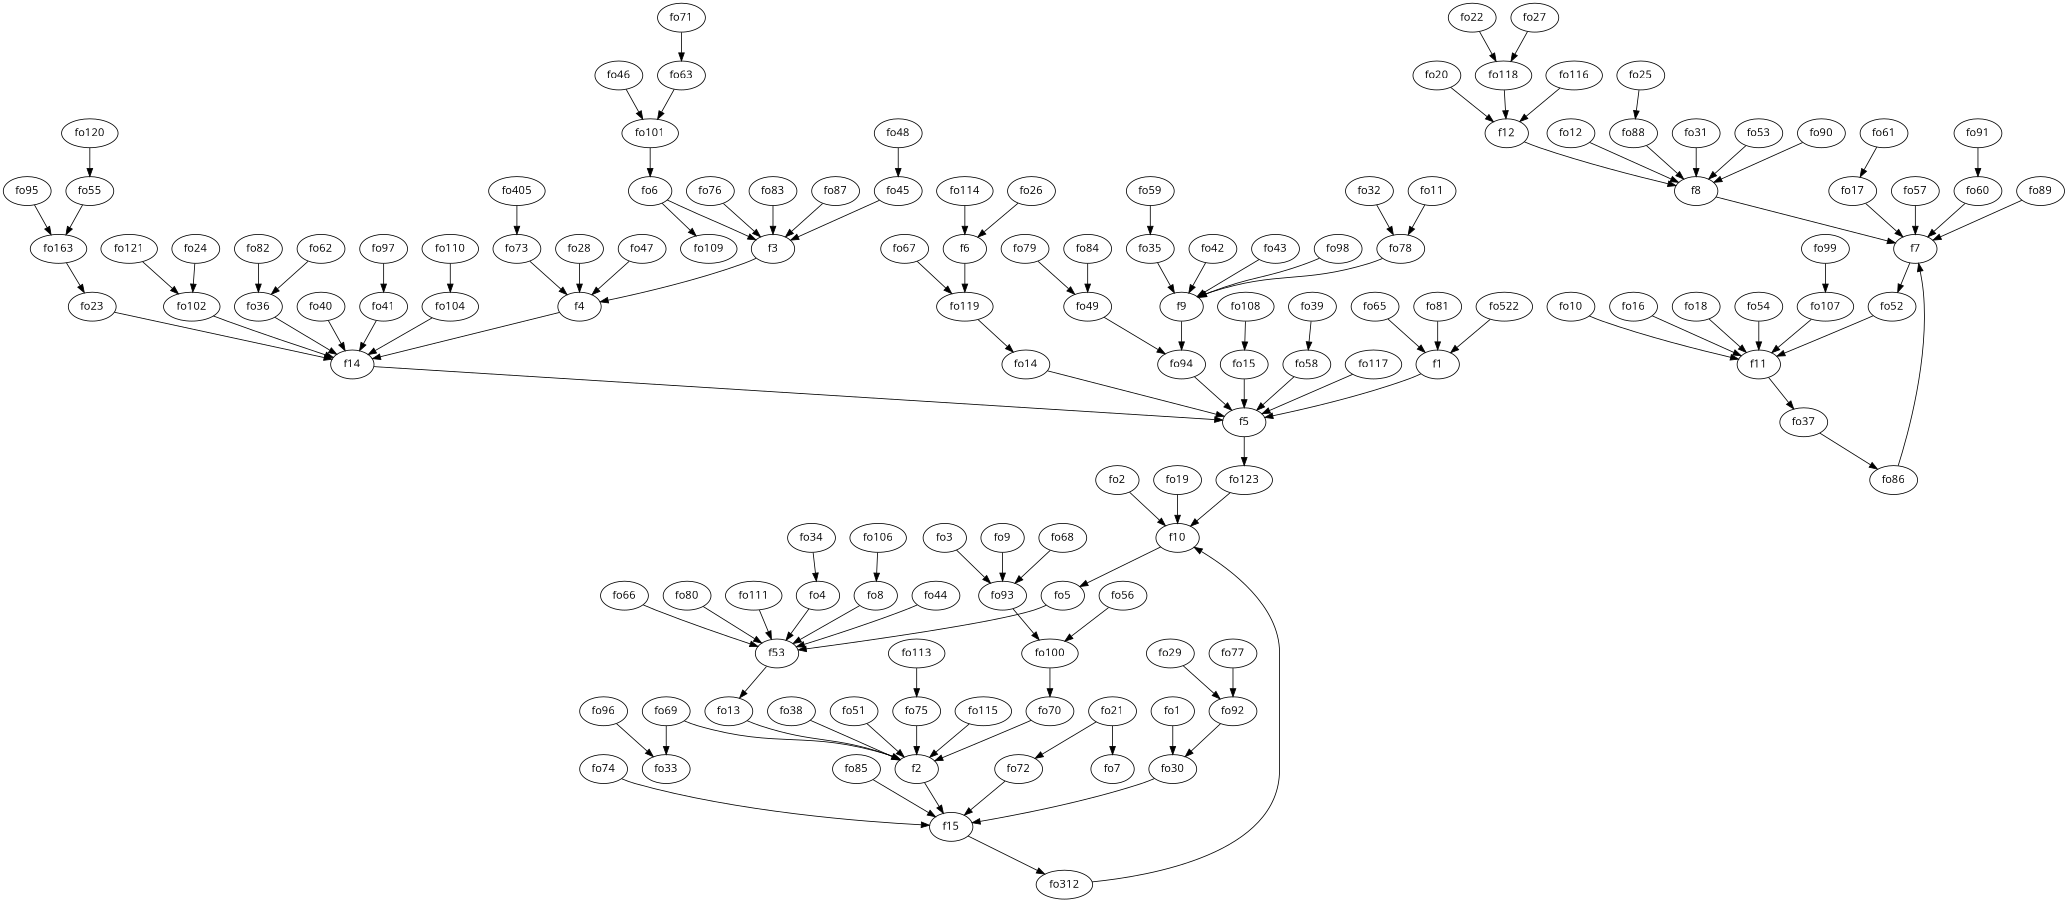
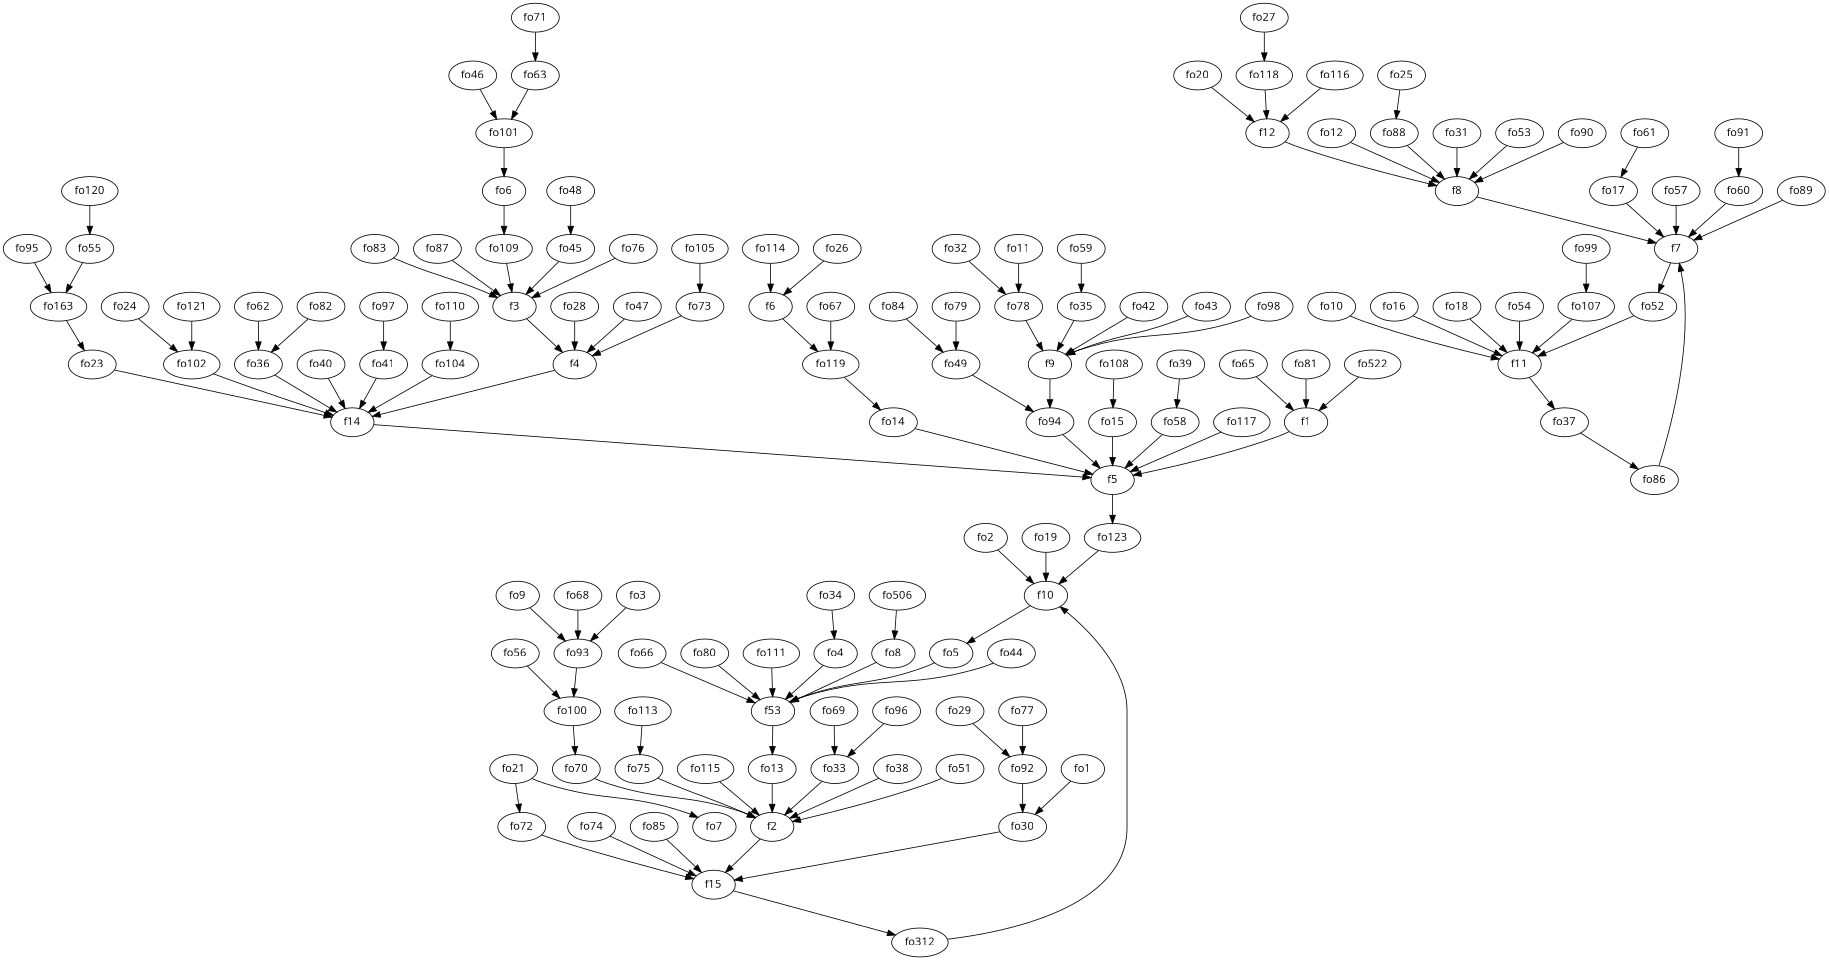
(1472, 18) -> none
(517, 191) -> (700, 249)
(708, 218) -> (509, 274)
(878, 538) -> (897, 596)
(788, 739) -> (806, 795)
